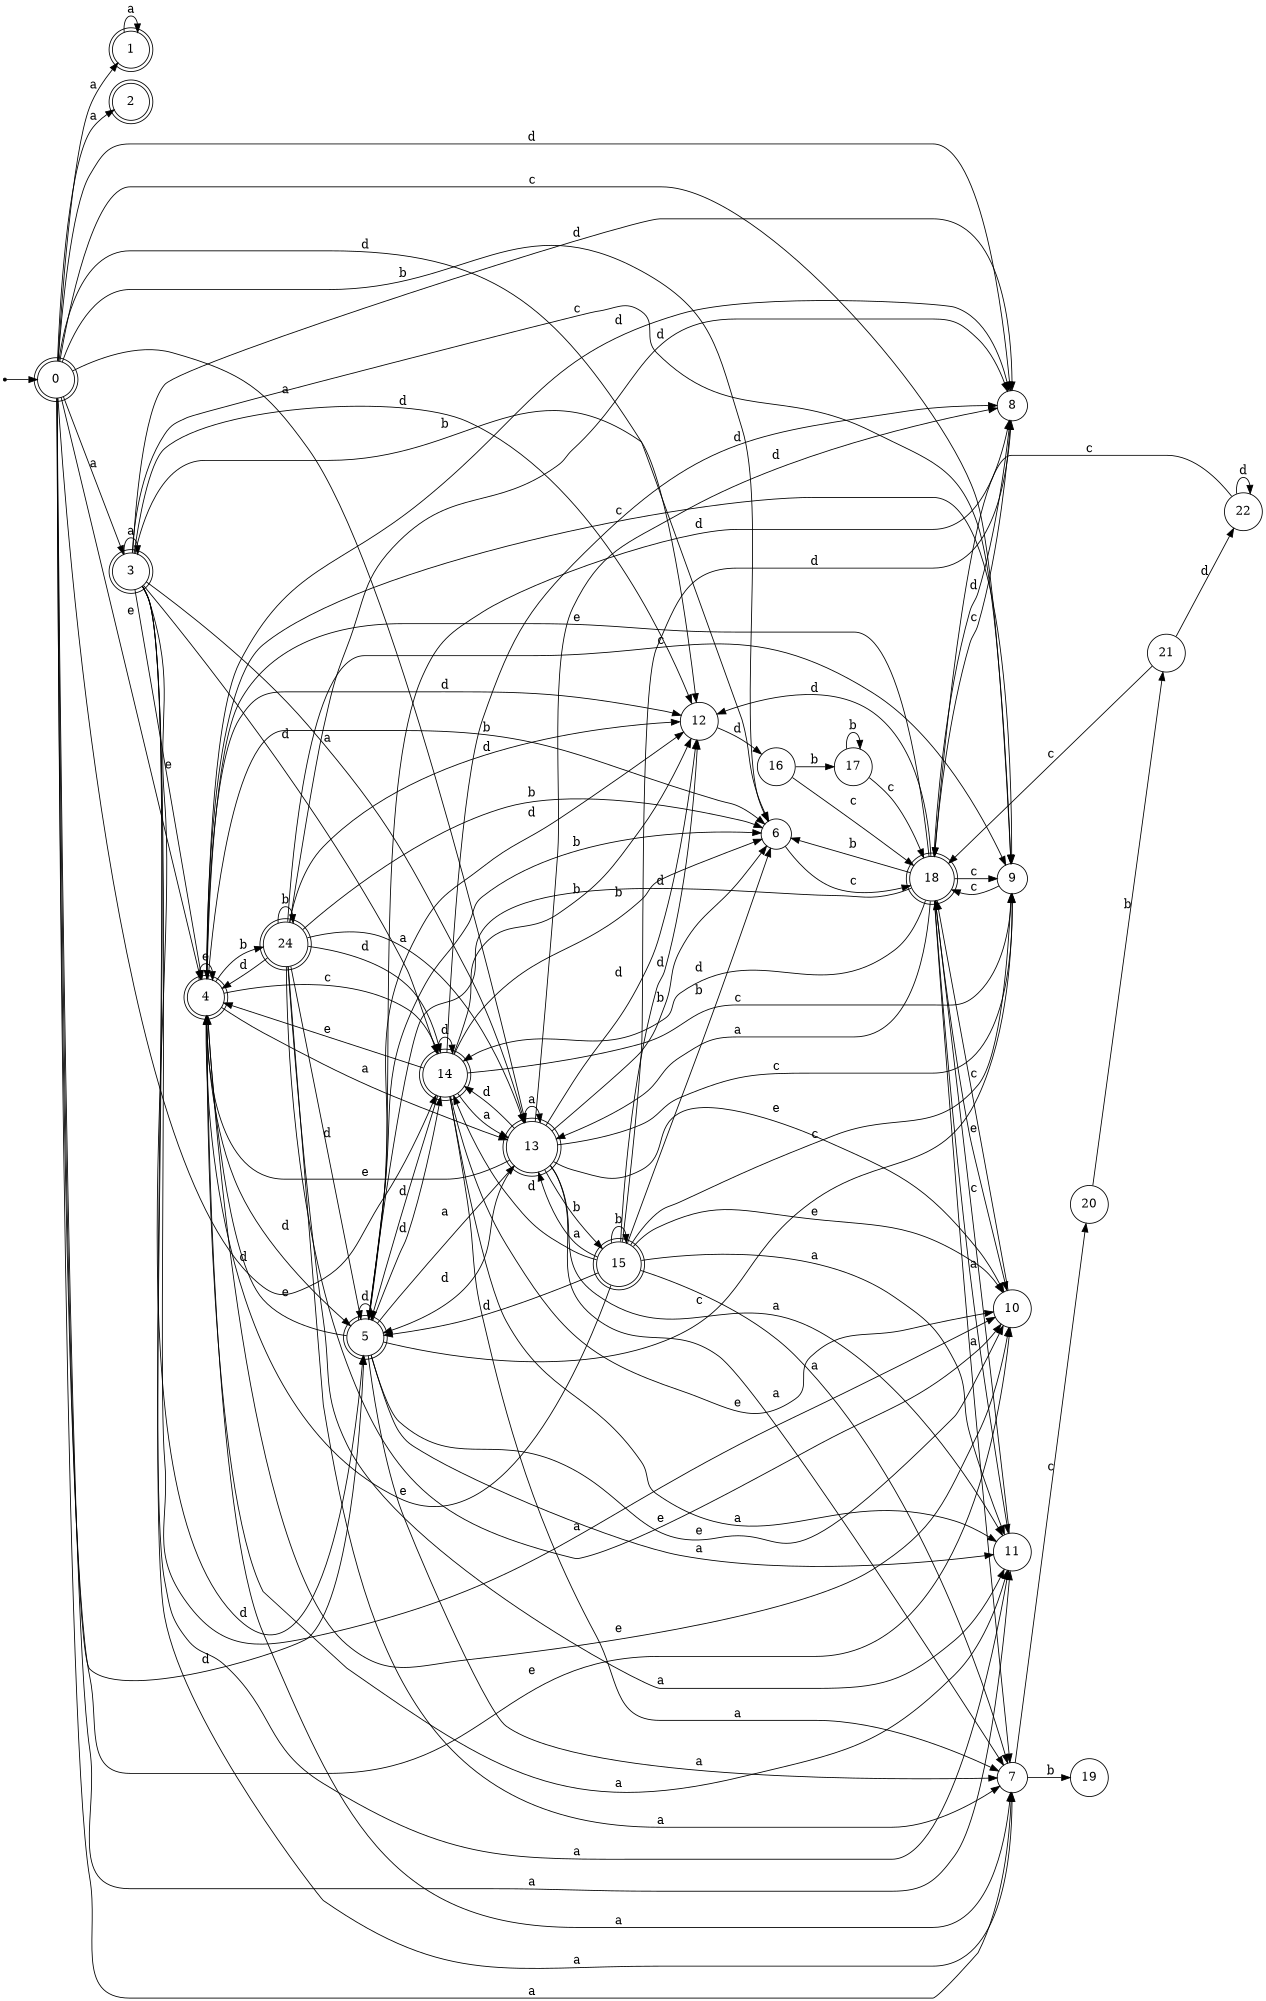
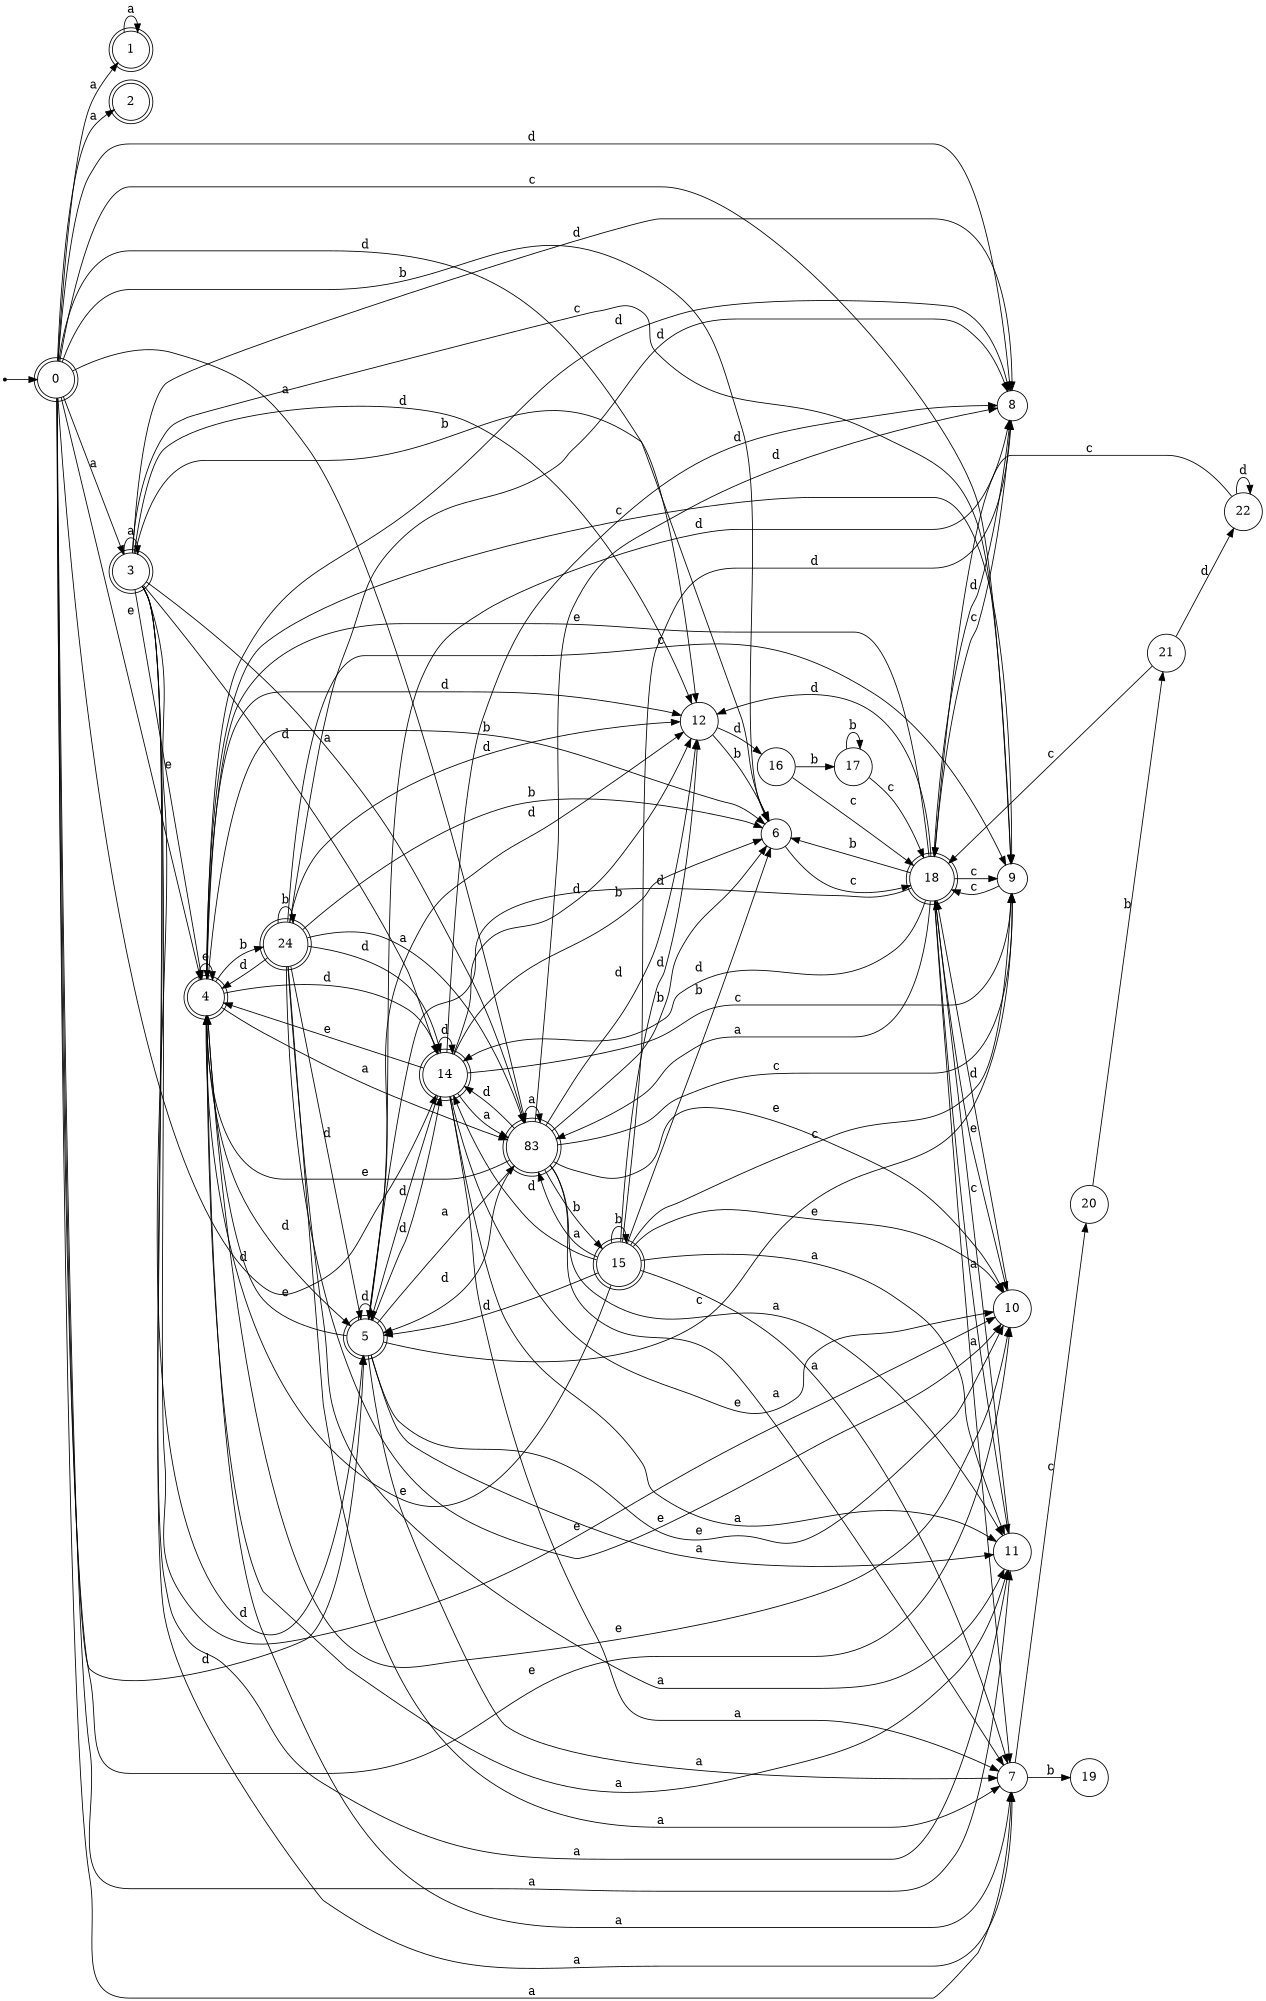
(577, 890) -> (577, 890)
(438, 965) -> (742, 772)
(327, 978) -> (327, 978)
(974, 1074) -> (974, 1074)
(532, 1147) -> (532, 1147)
(577, 1527) -> (577, 1527)
